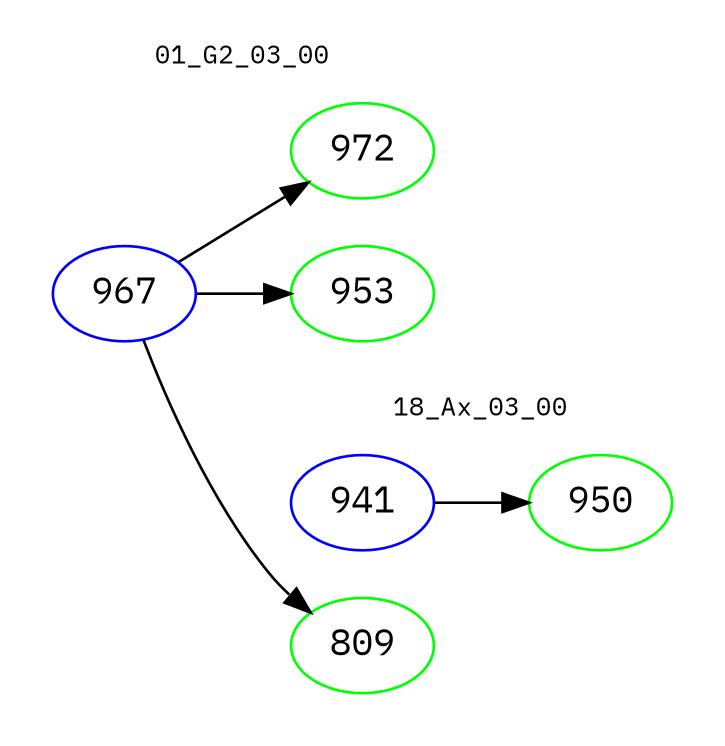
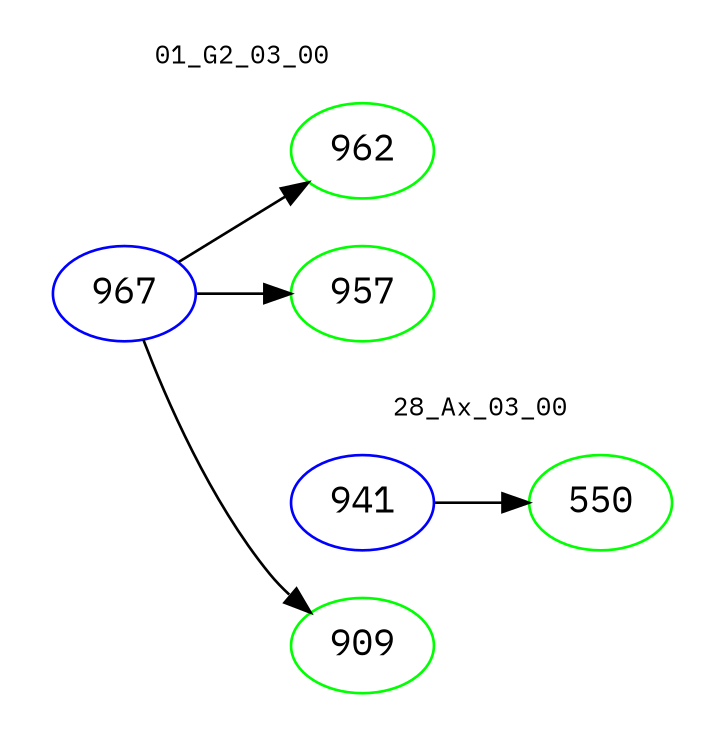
(362, 151) -> (362, 151)
(362, 294) -> (362, 294)
(482, 409) -> (482, 409)
(601, 503) -> (601, 503)
(362, 646) -> (362, 646)
